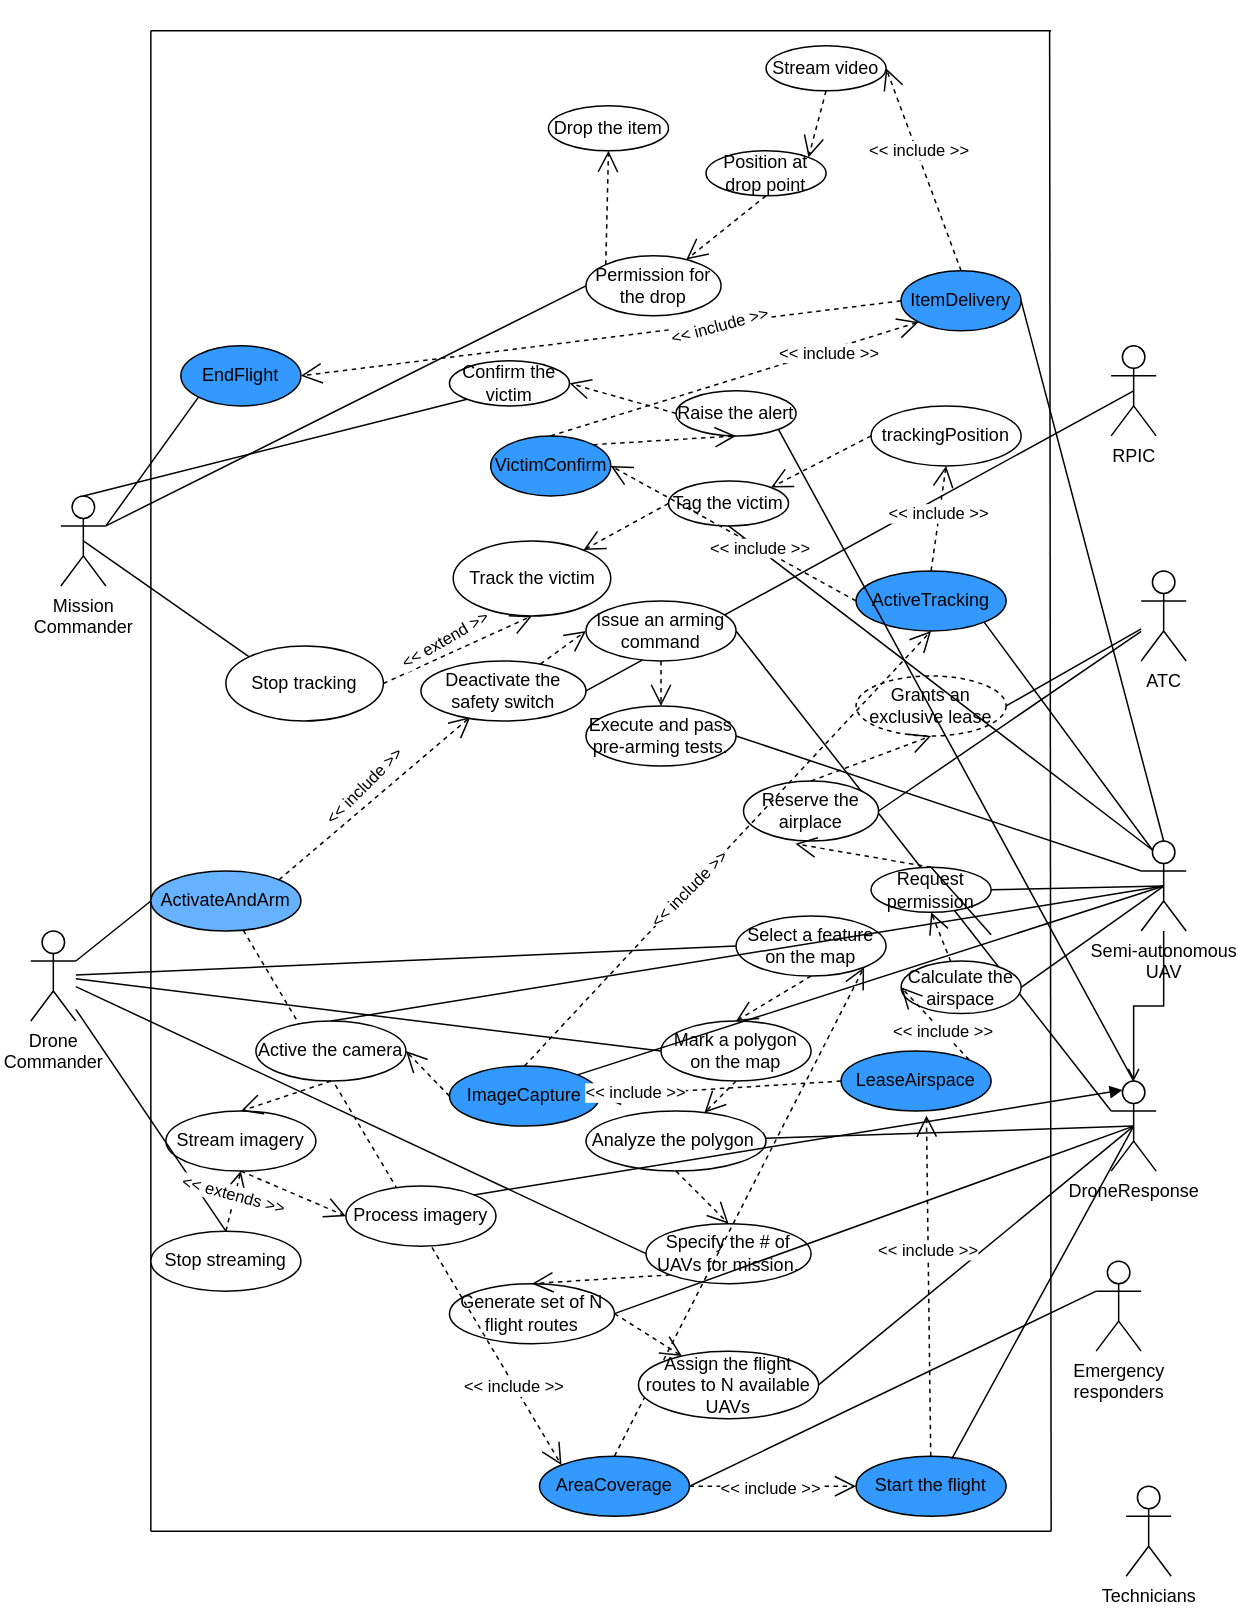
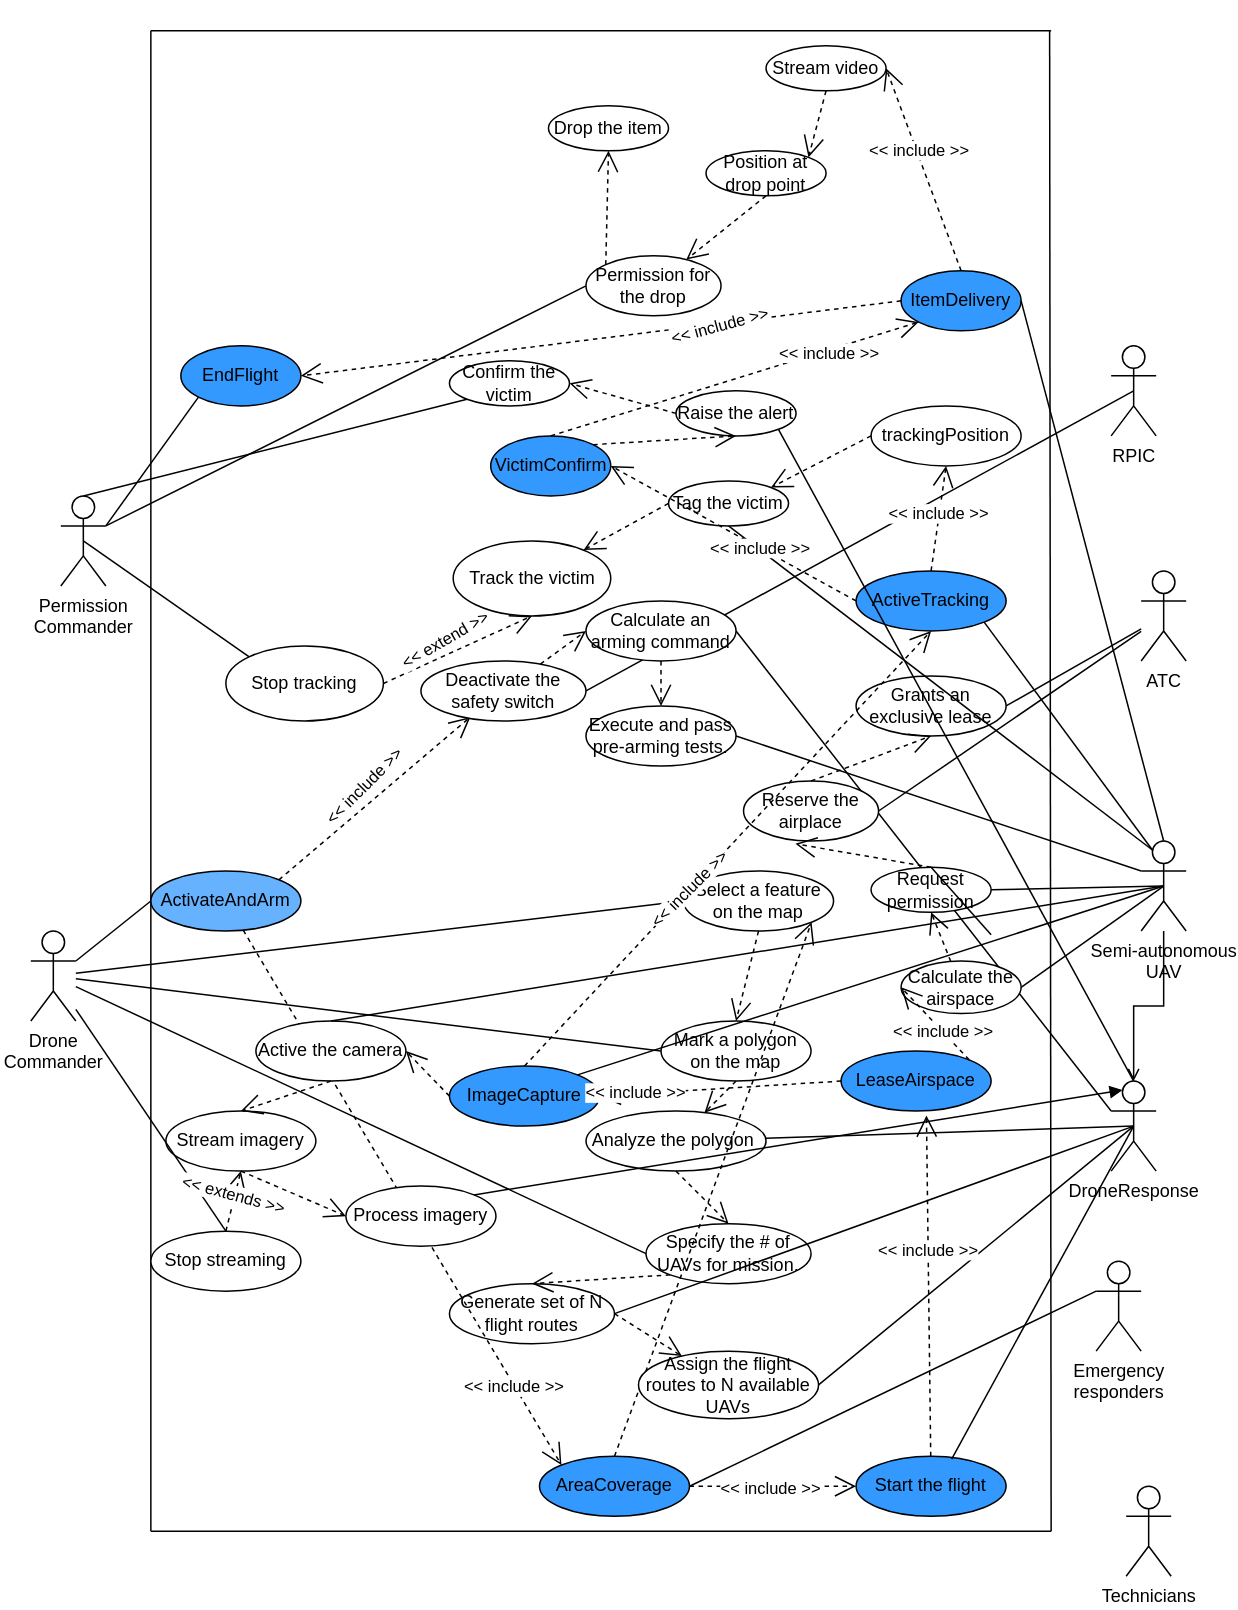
(84, 618) -> (84, 618)
(661, 631) -> (661, 631)
(931, 706) -> (931, 706)
(811, 946) -> (758, 901)
